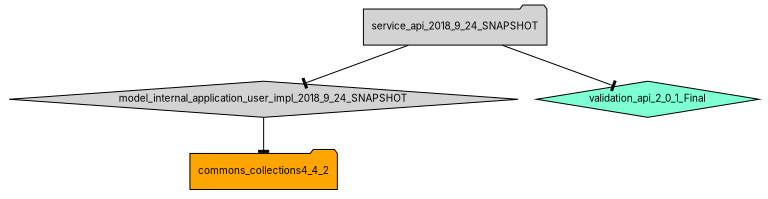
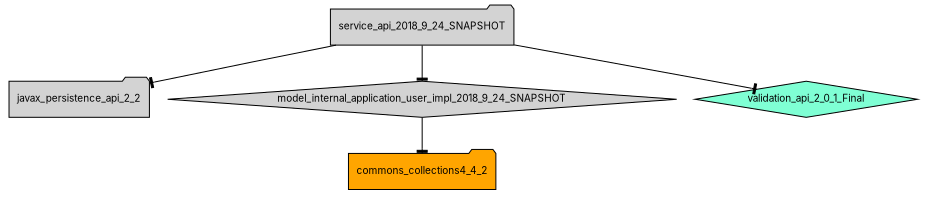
none -> (79, 99)
